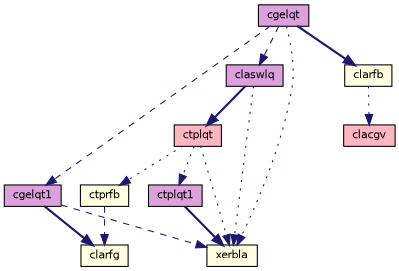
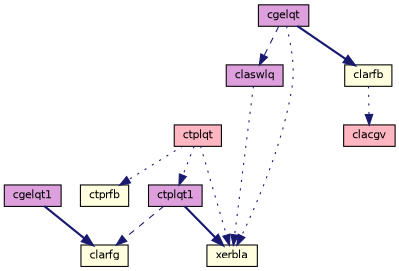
(230, 102) -> none
(163, 103) -> none
(105, 225) -> (144, 222)
(129, 225) -> none
